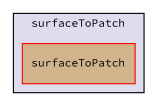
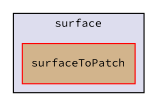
(79, 24) -> (79, 24)
